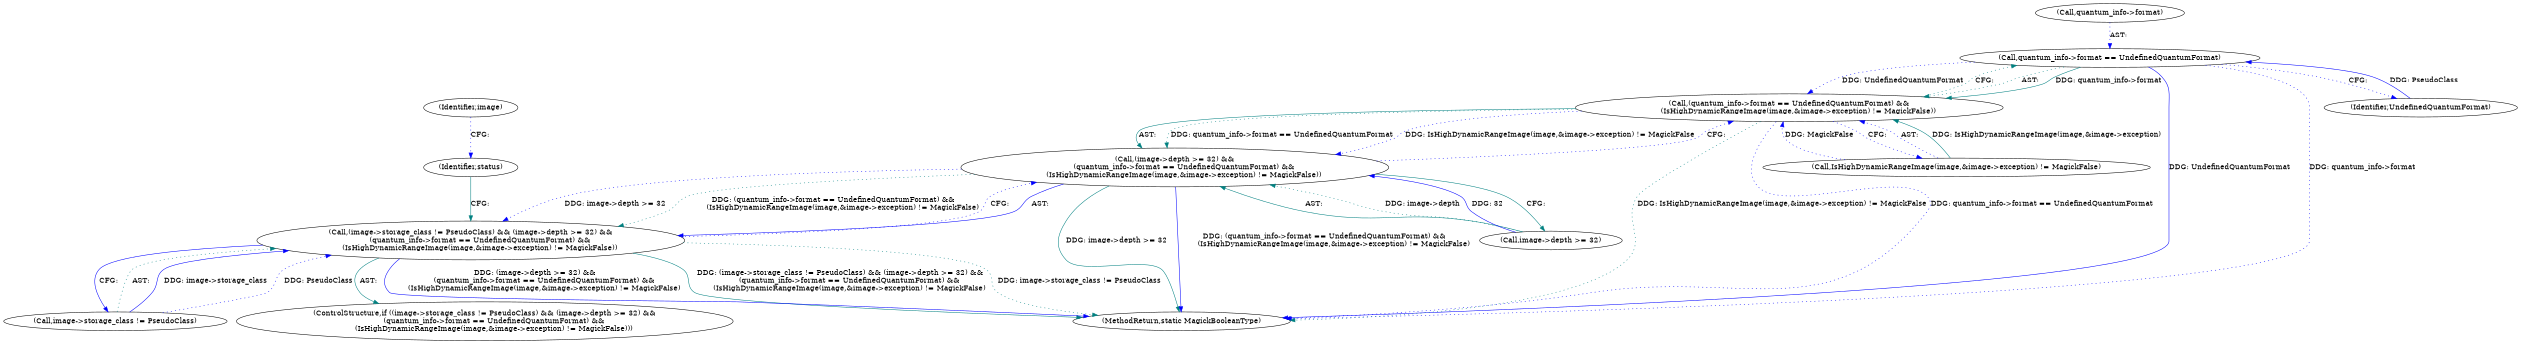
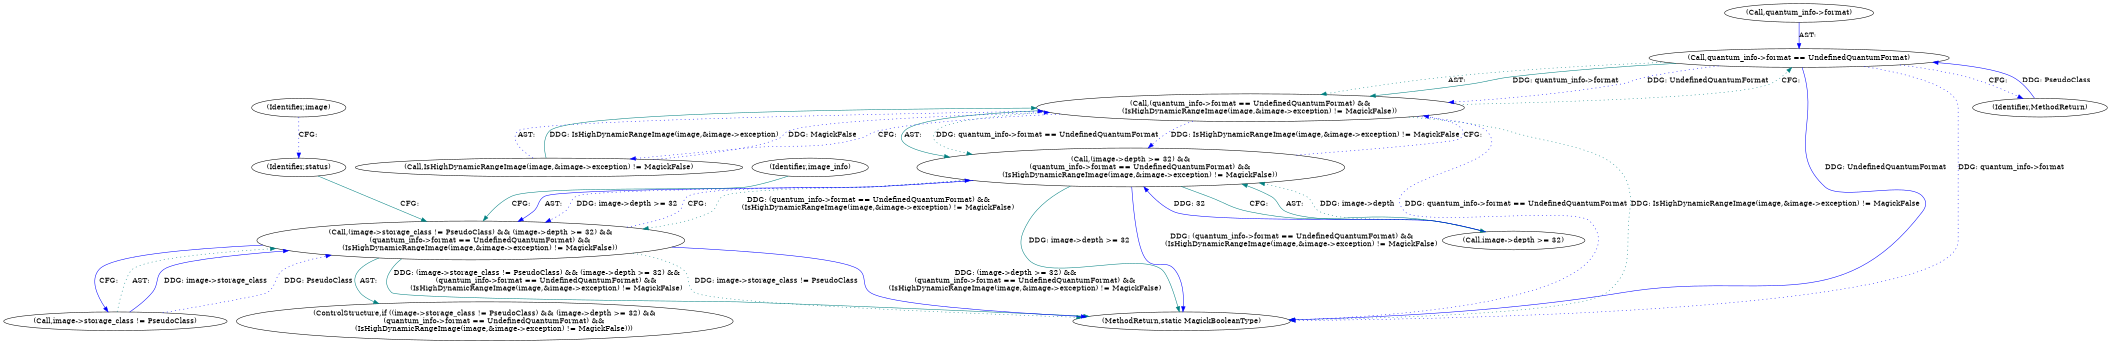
(2110, 33) -> (1799, 33)
(2421, 108) -> (2040, 108)
none -> (810, 167)
